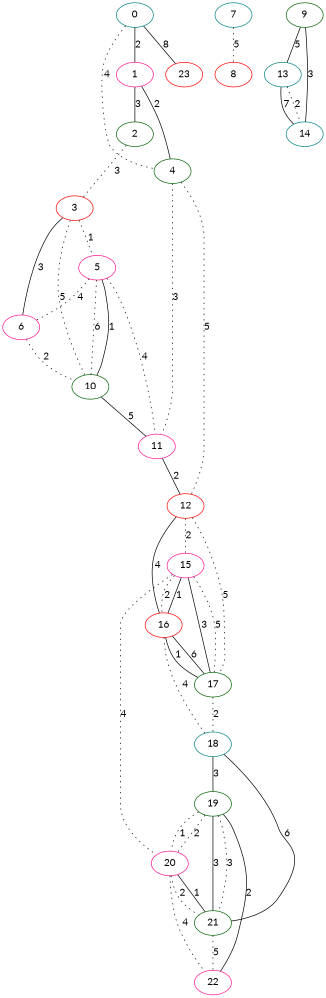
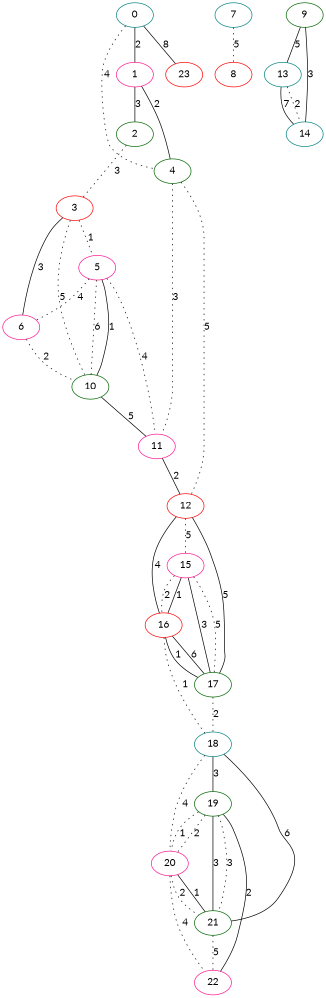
(189, 536) -> (189, 536)
(222, 593) -> (222, 593)
(185, 685) -> (185, 685)
(121, 710) -> (179, 800)
